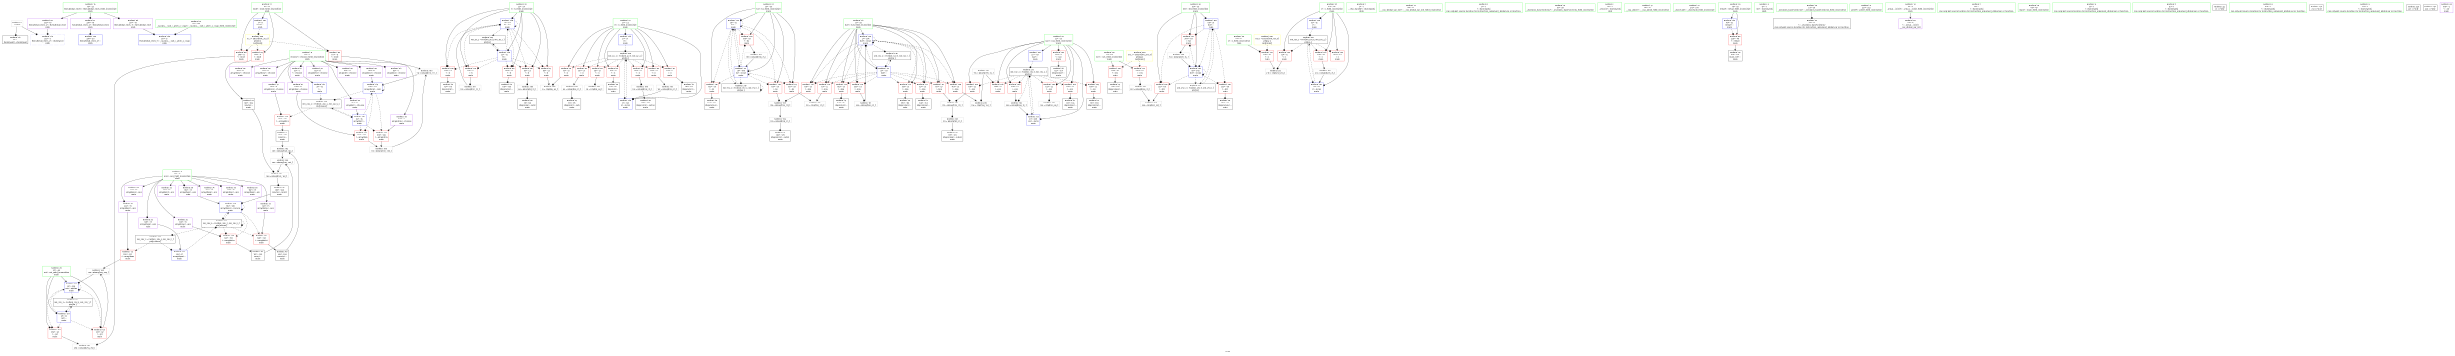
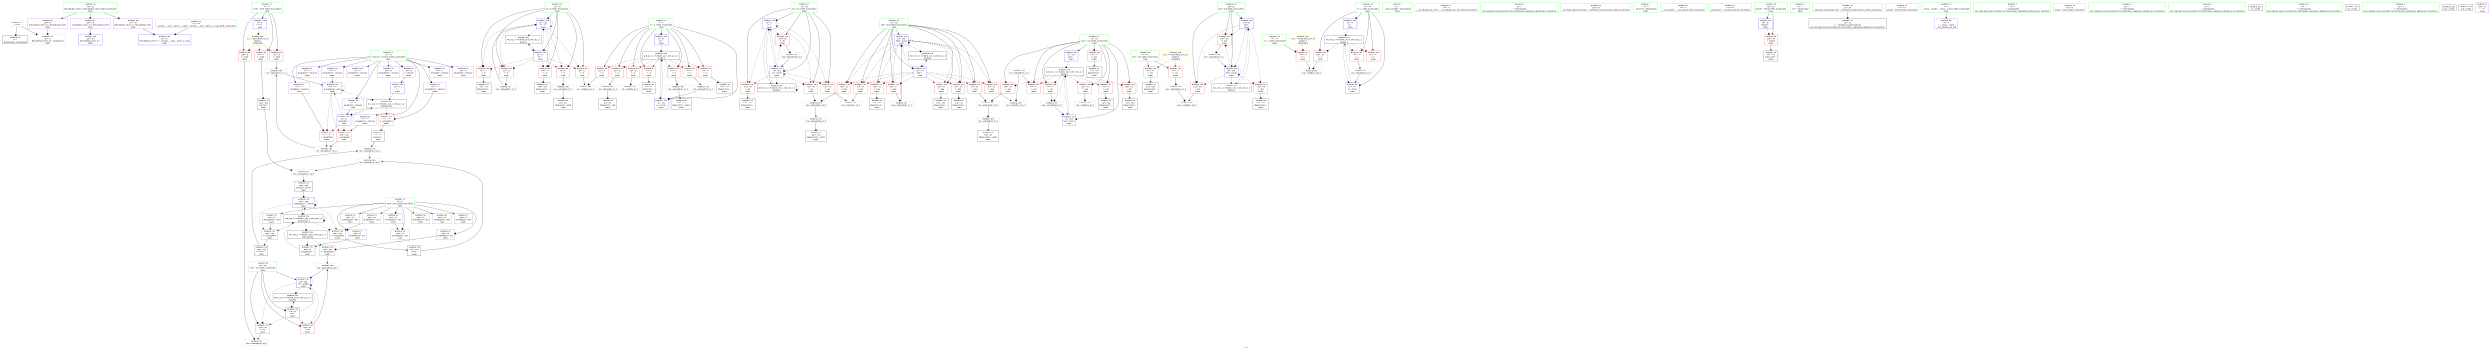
(207, 200) -> (396, 226)
